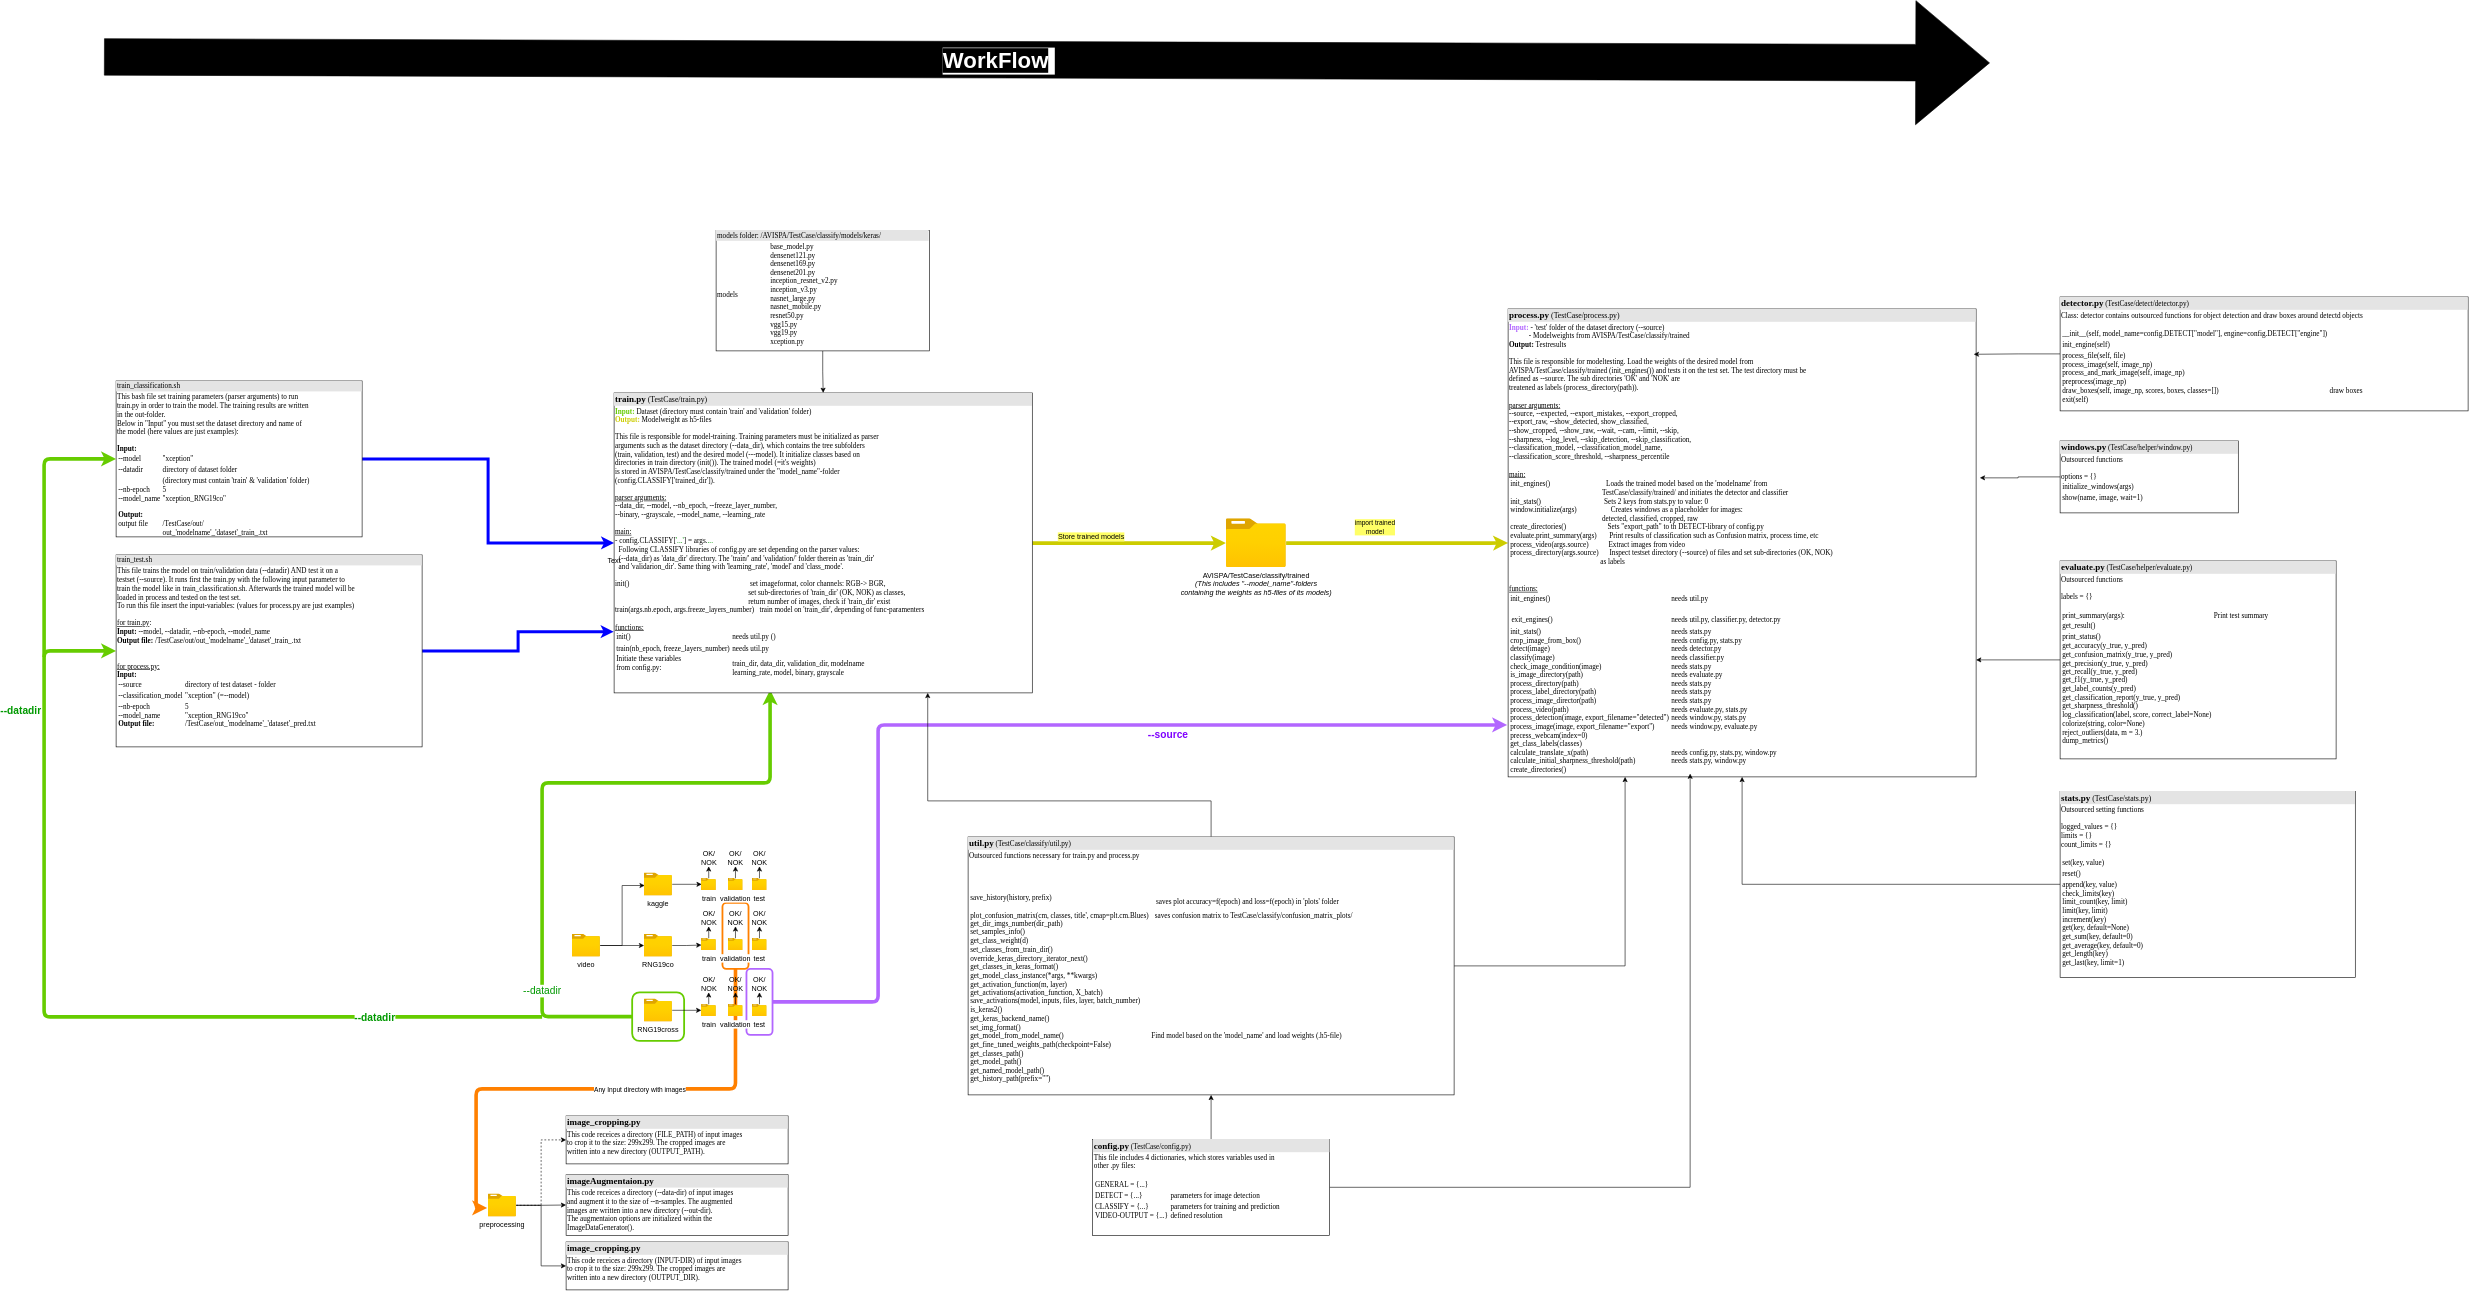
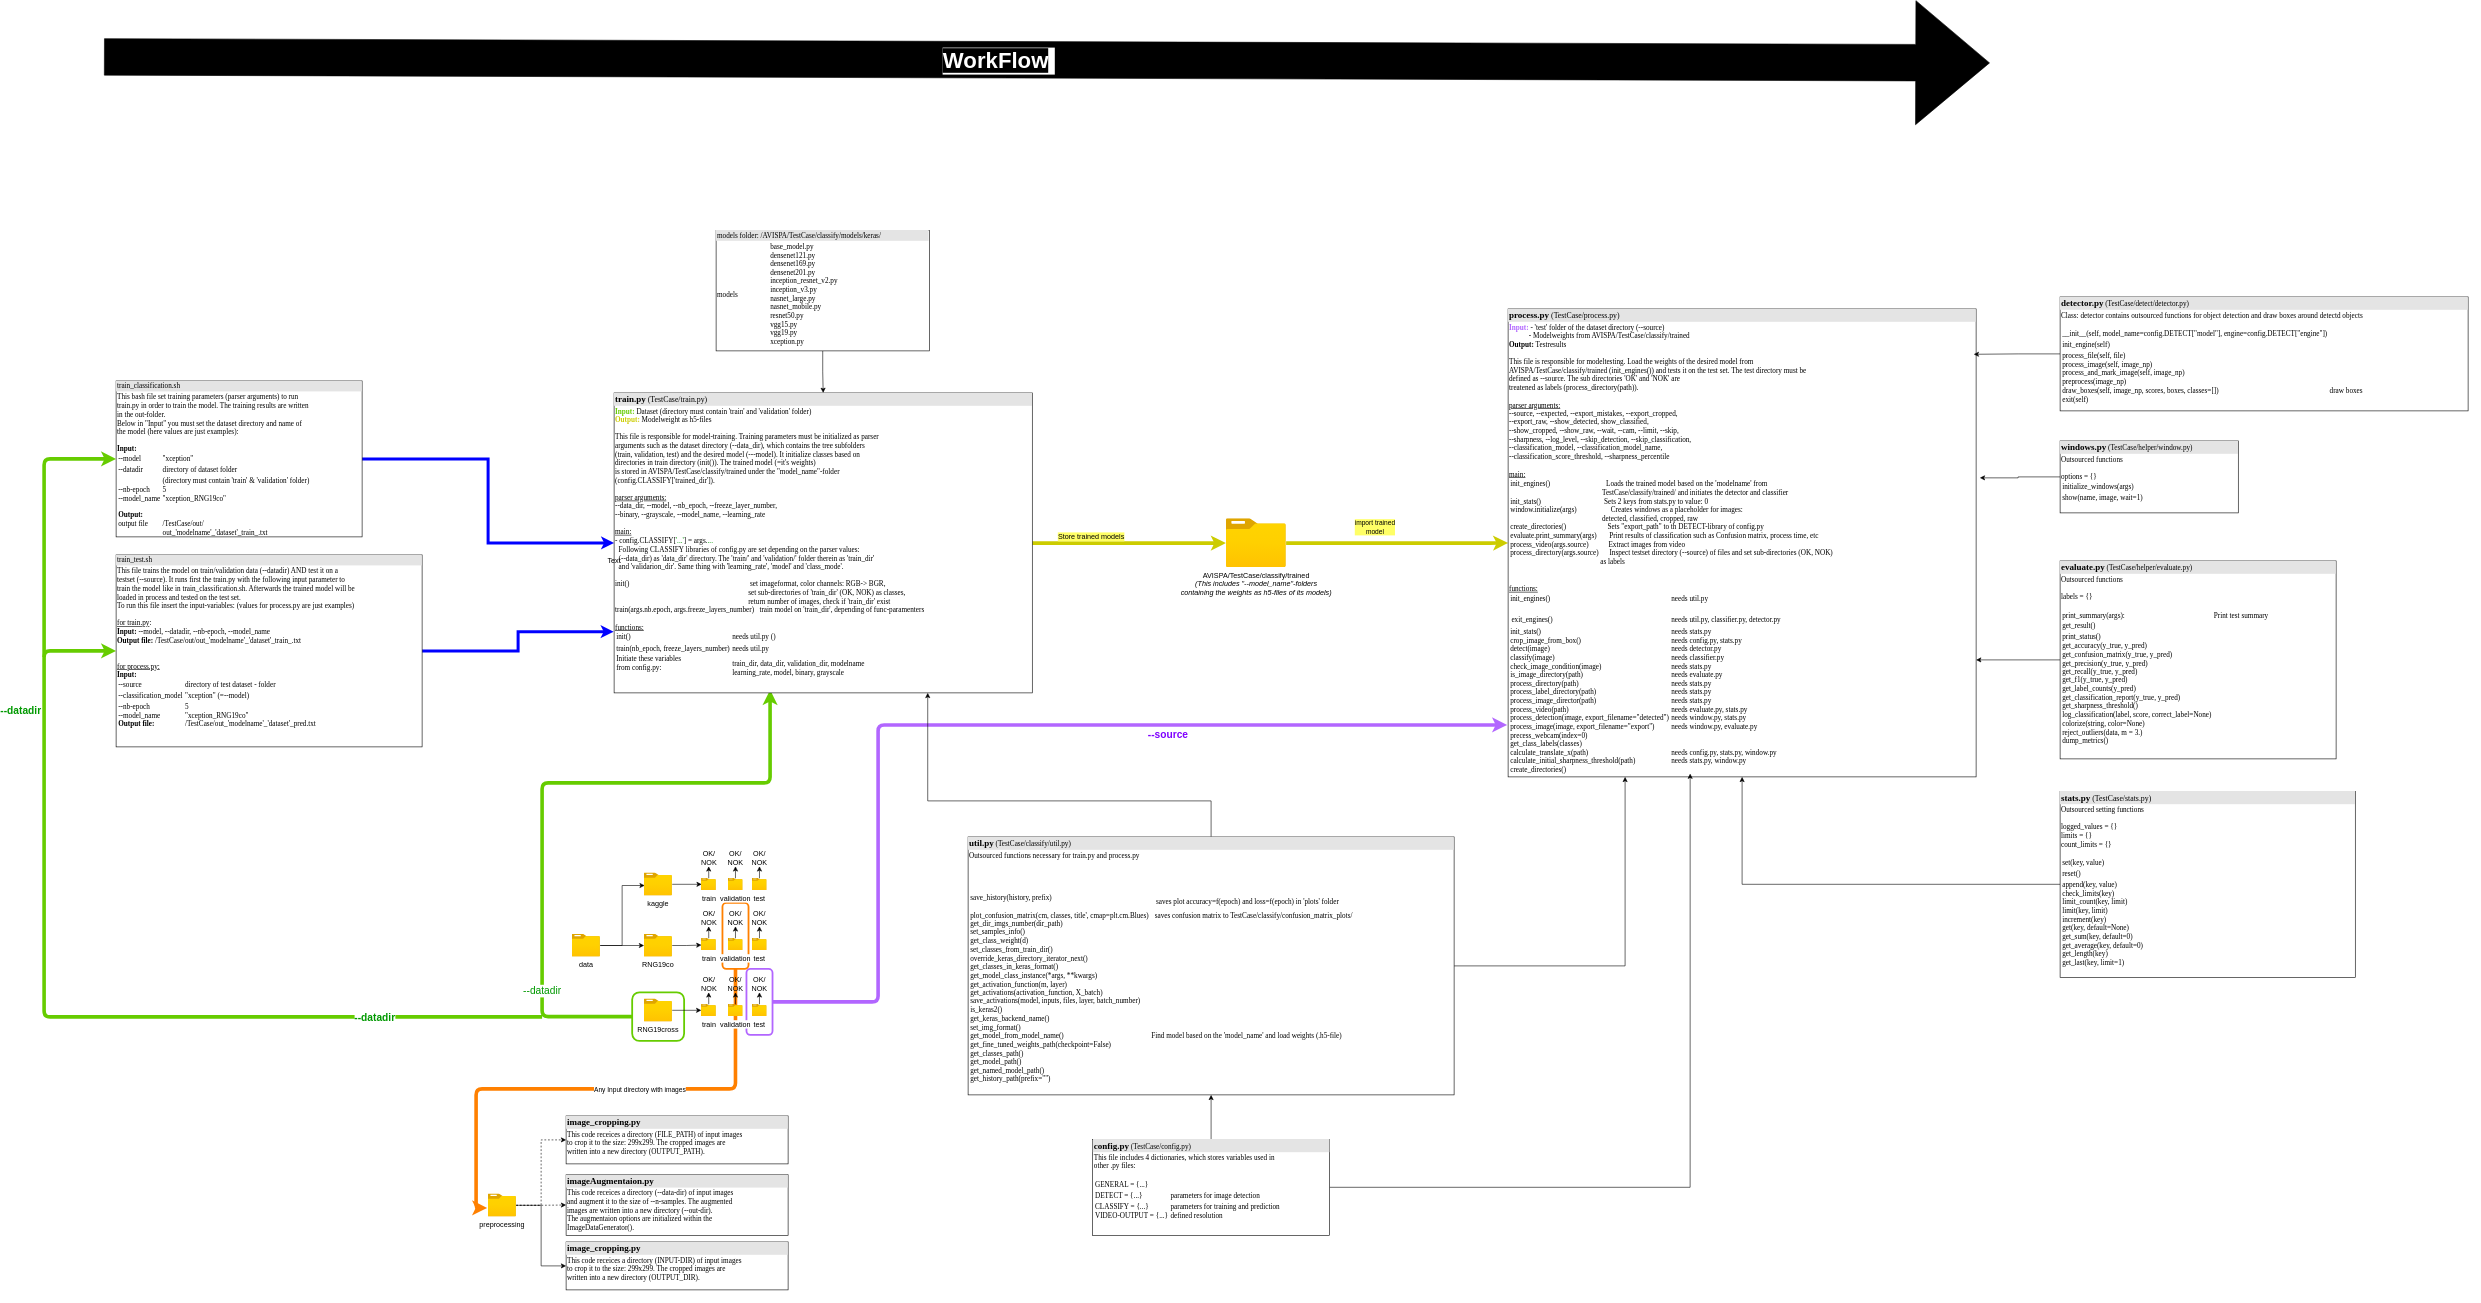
(586, 965) -> (586, 965)
(551, 1205) -> (551, 1205)
